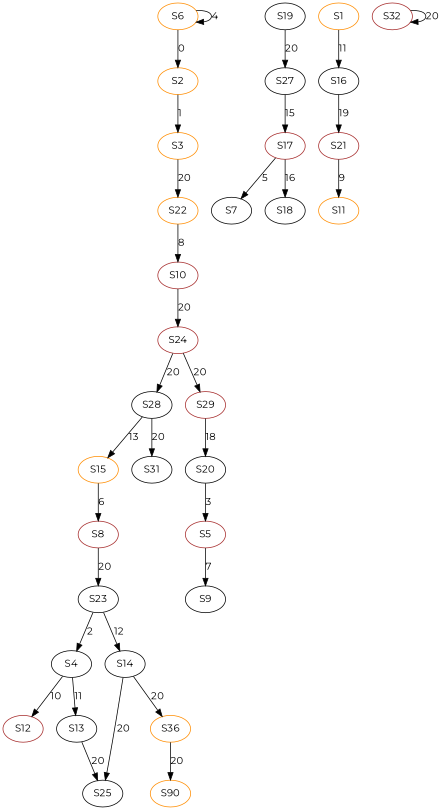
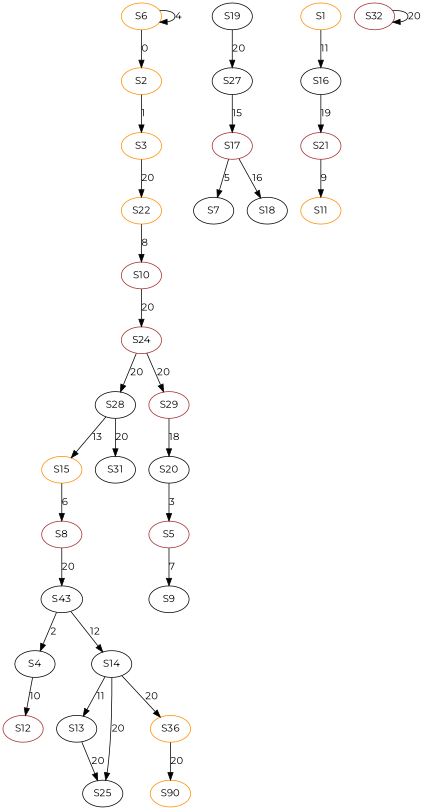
(98, 599) -> (62, 599)
(74, 693) -> (96, 693)
